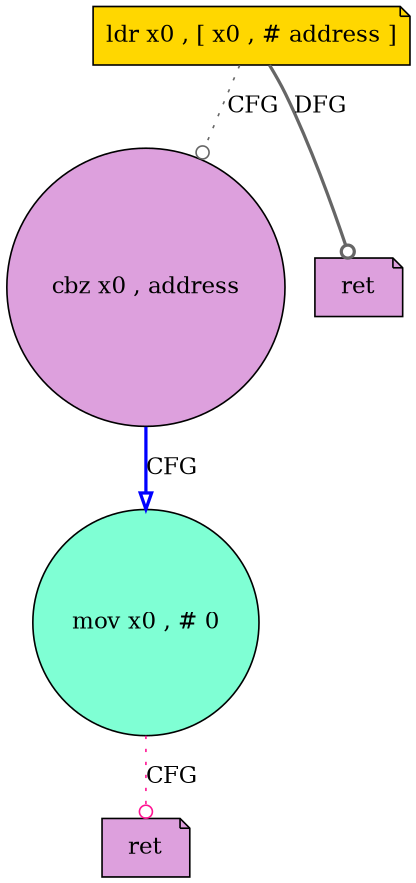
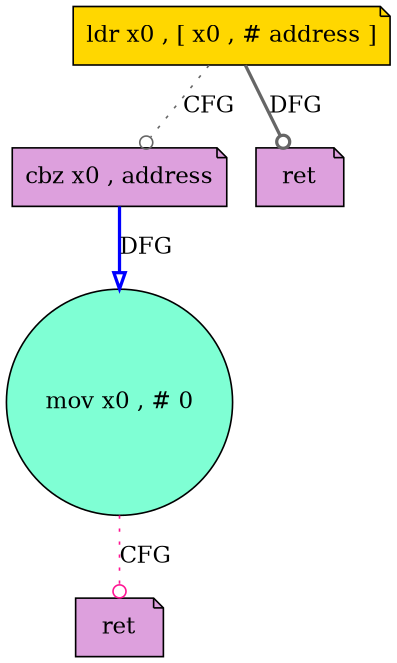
(146, 287) -> (120, 177)
(172, 468) -> (146, 248)
